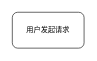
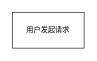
(48, 30) -> (48, 30)
